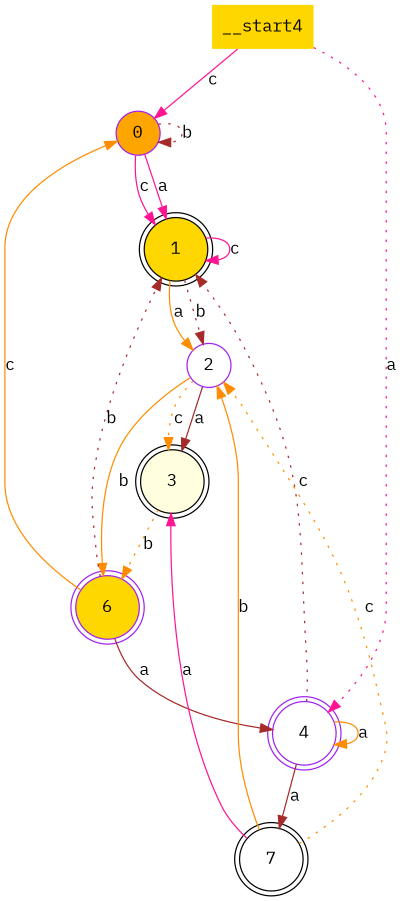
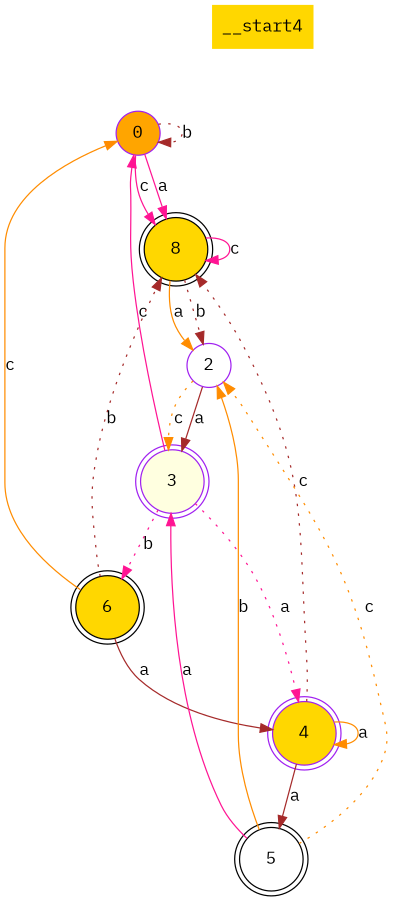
(201, 80) -> (137, 310)
(176, 249) -> (176, 249)
(386, 366) -> (261, 588)
(116, 456) -> none
(172, 482) -> (172, 482)
(143, 539) -> (143, 539)
(108, 607) -> (108, 607)
(304, 733) -> (304, 733)
(271, 859) -> (271, 859)
